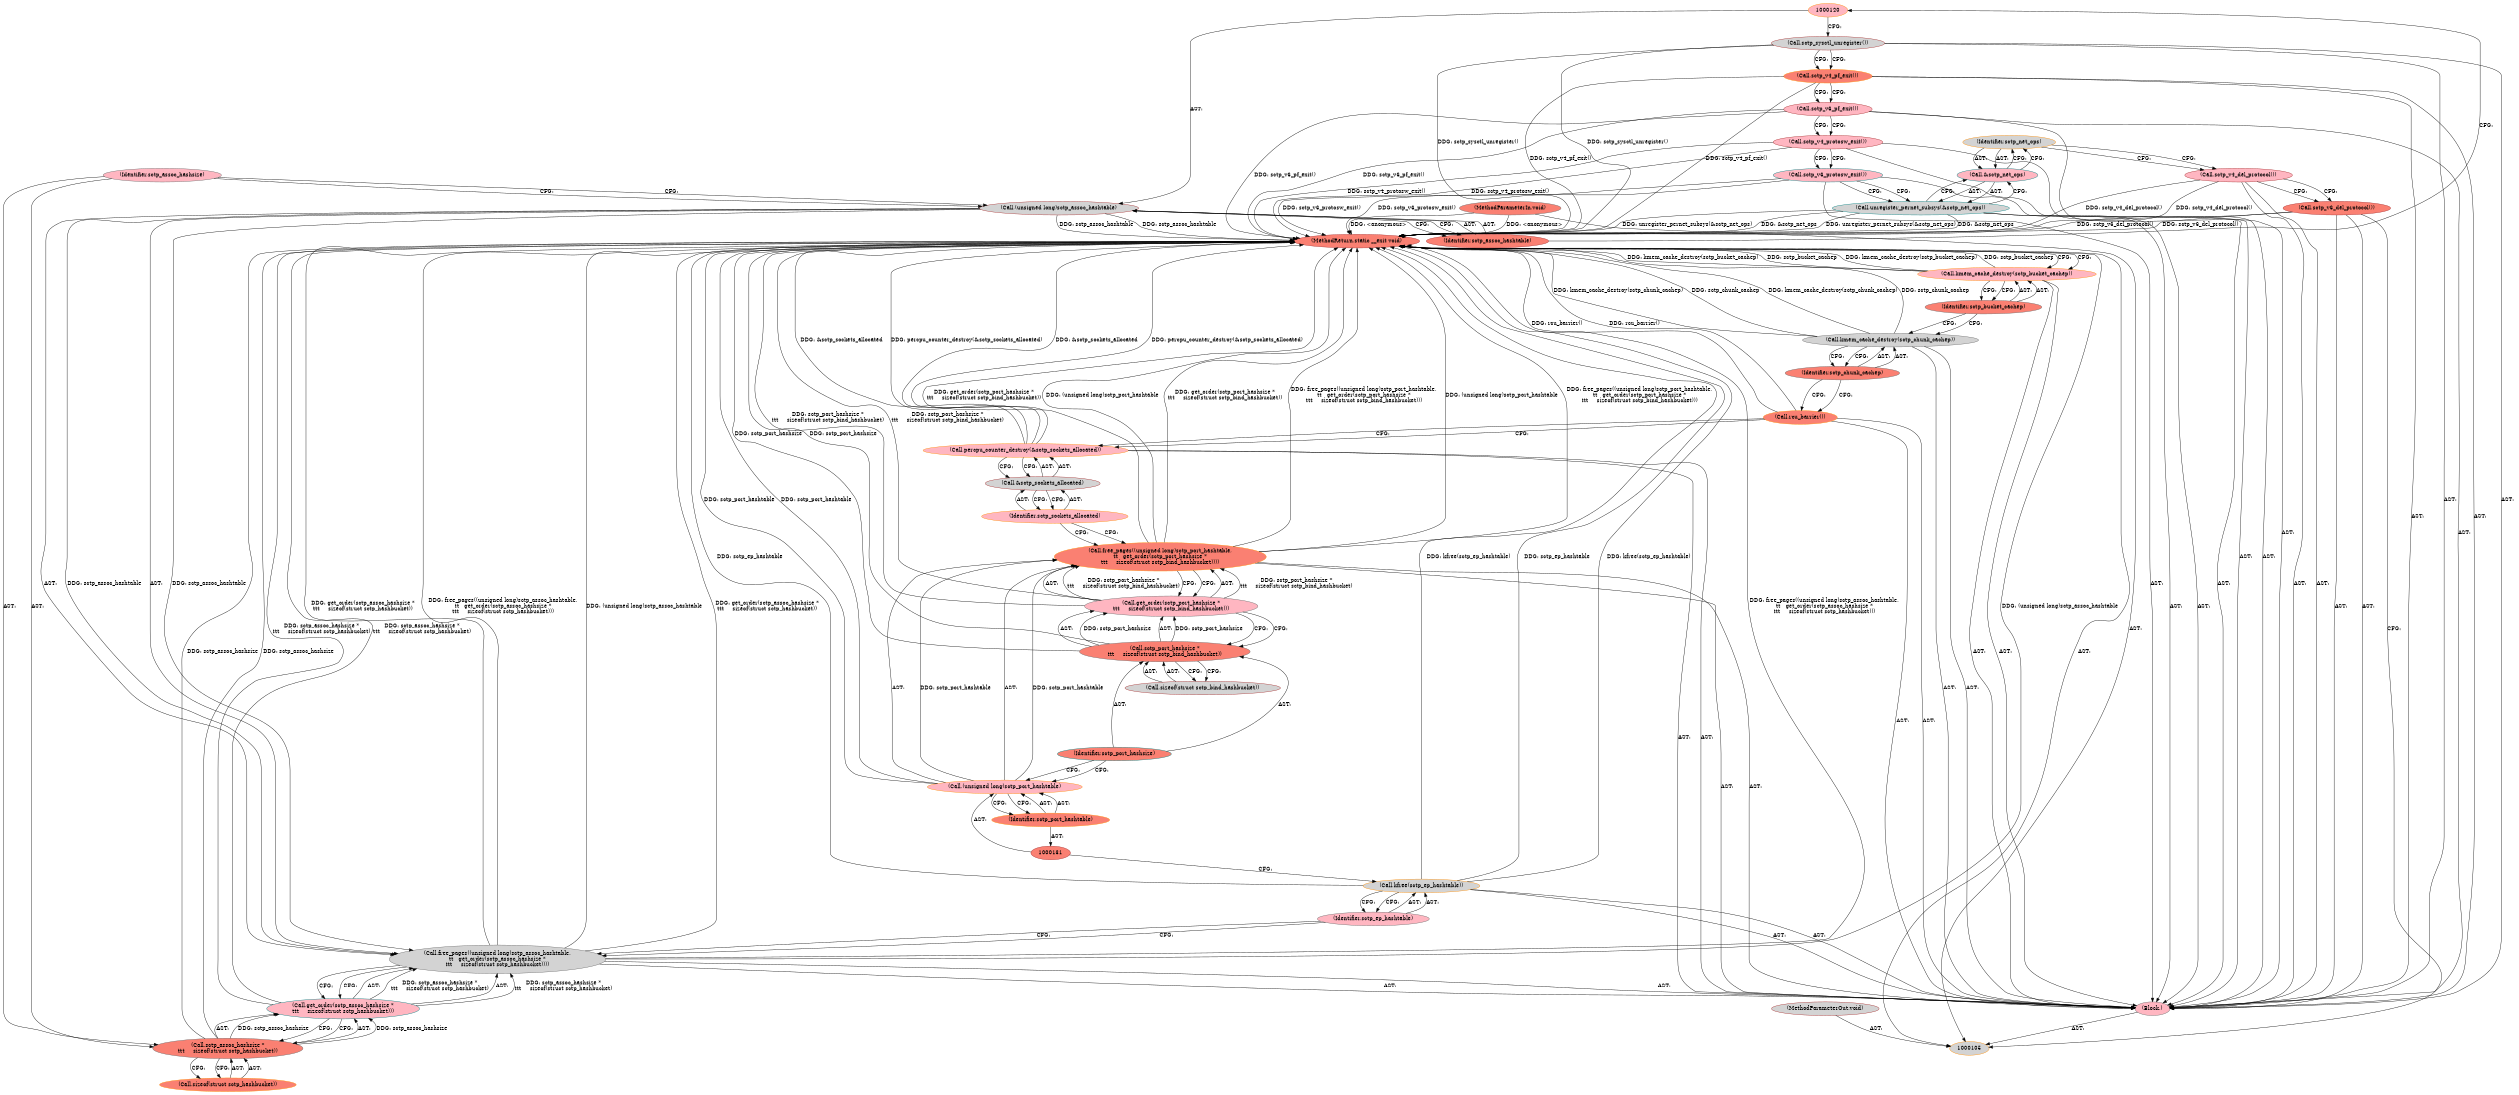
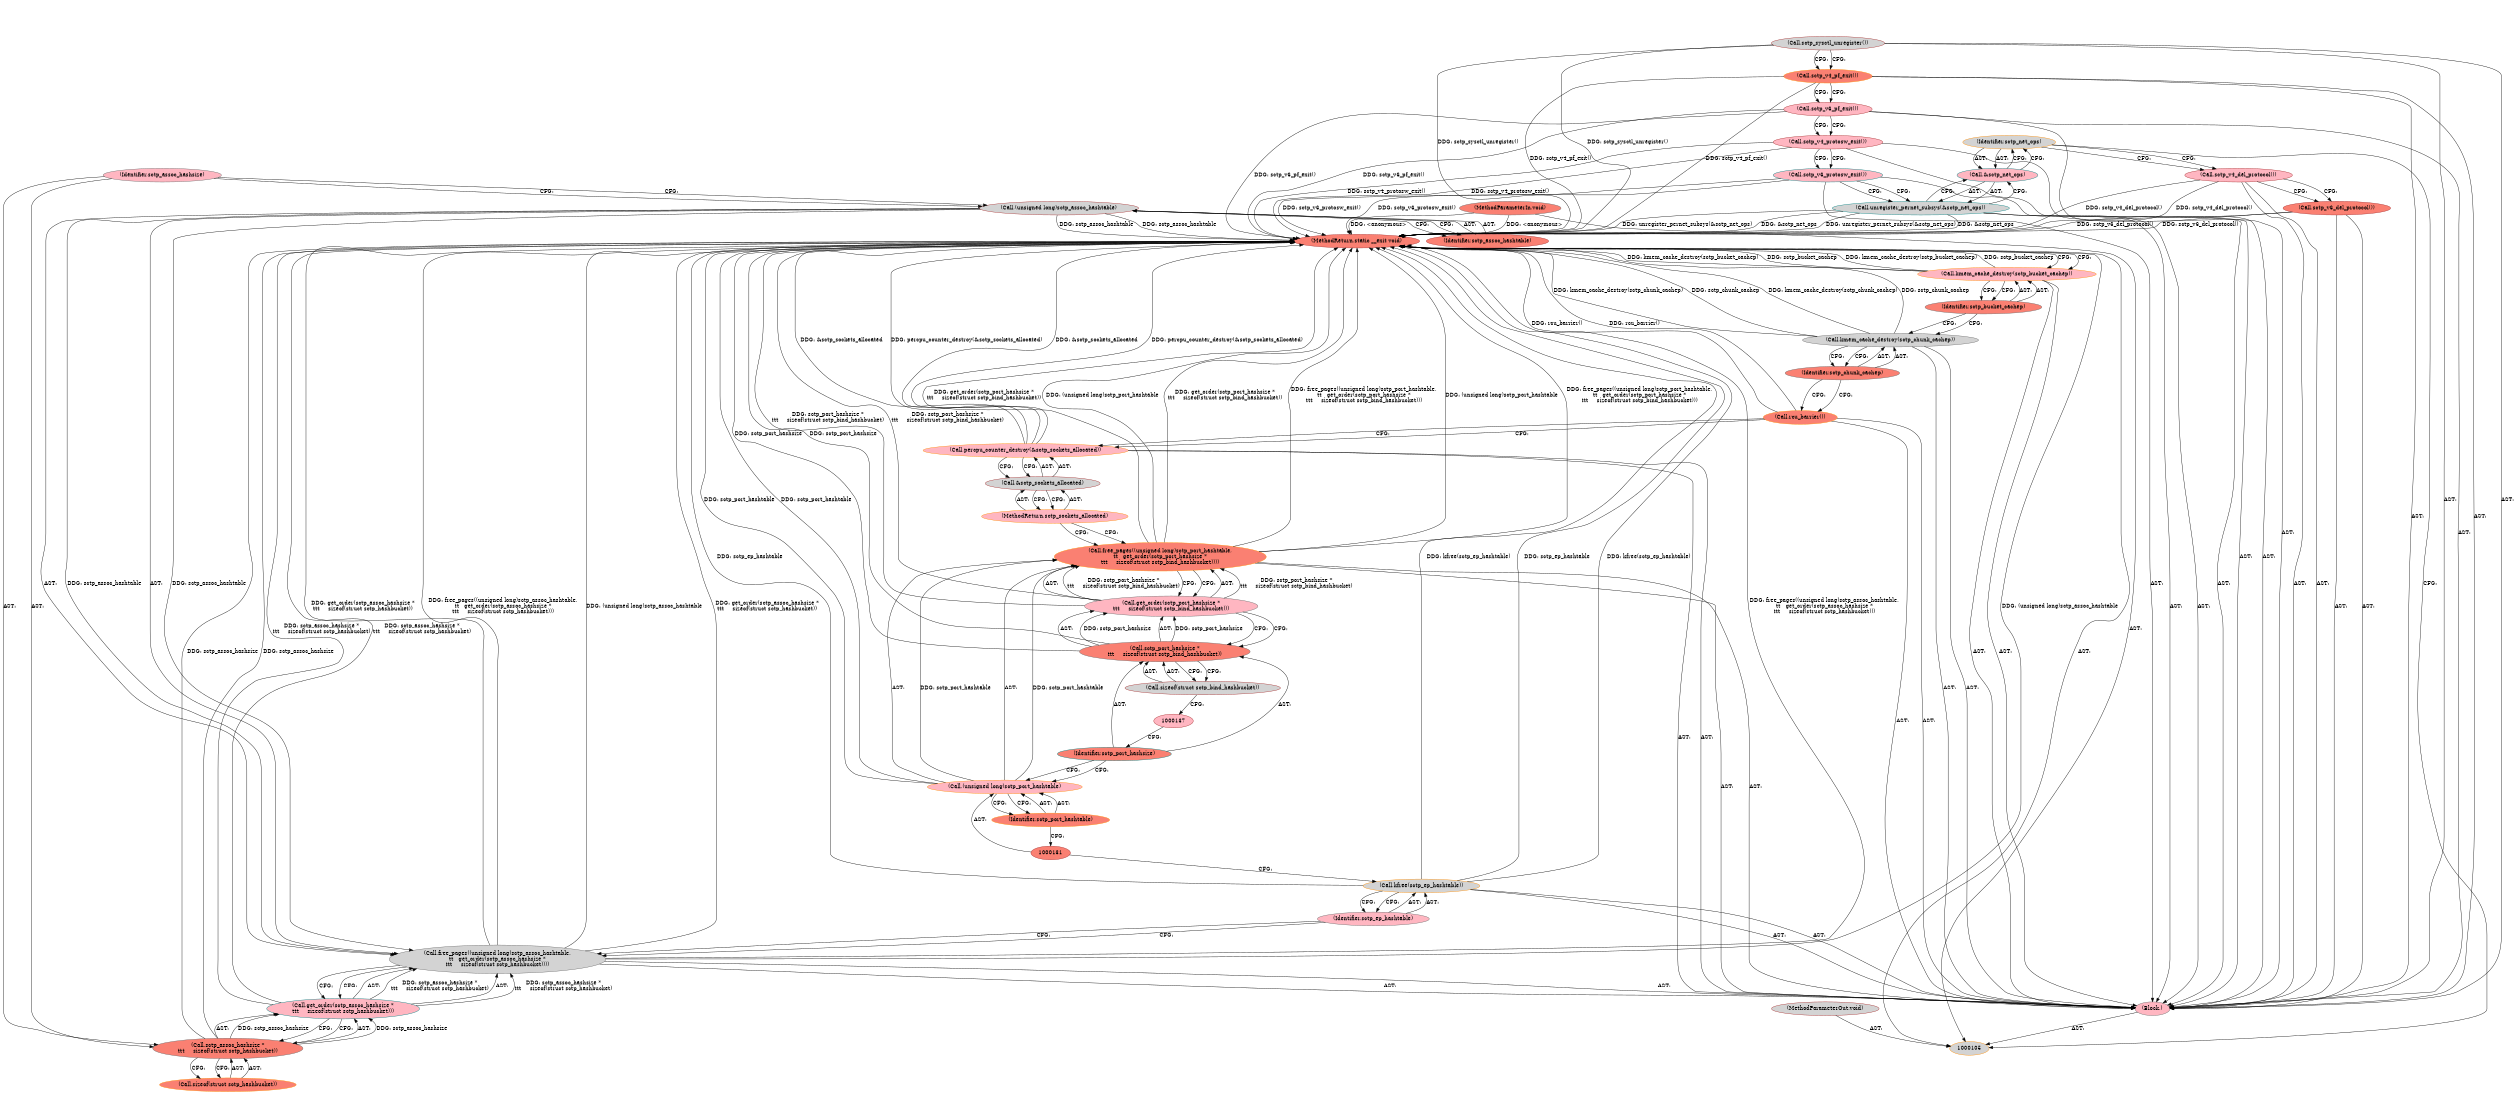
(1828, 10) -> none
(1055, 516) -> (1055, 516)
none -> (1174, 721)
(2394, 829) -> (2419, 663)
(1058, 836) -> (1058, 836)
